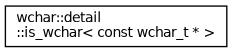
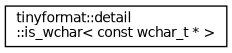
(116, 26) -> (116, 26)
